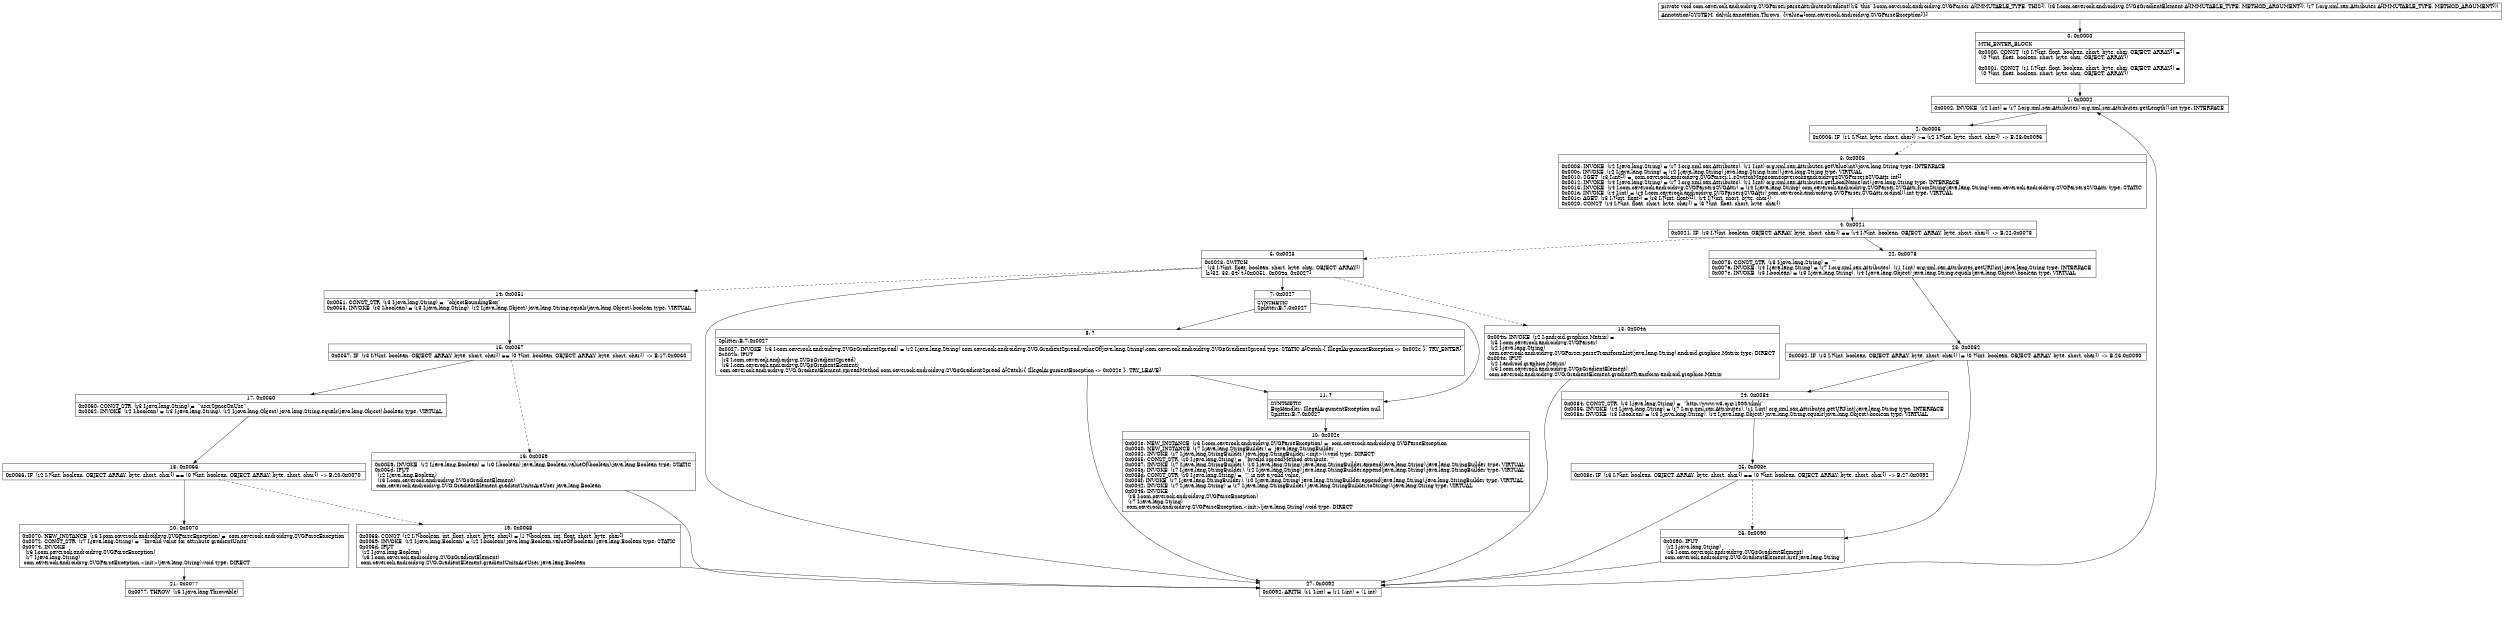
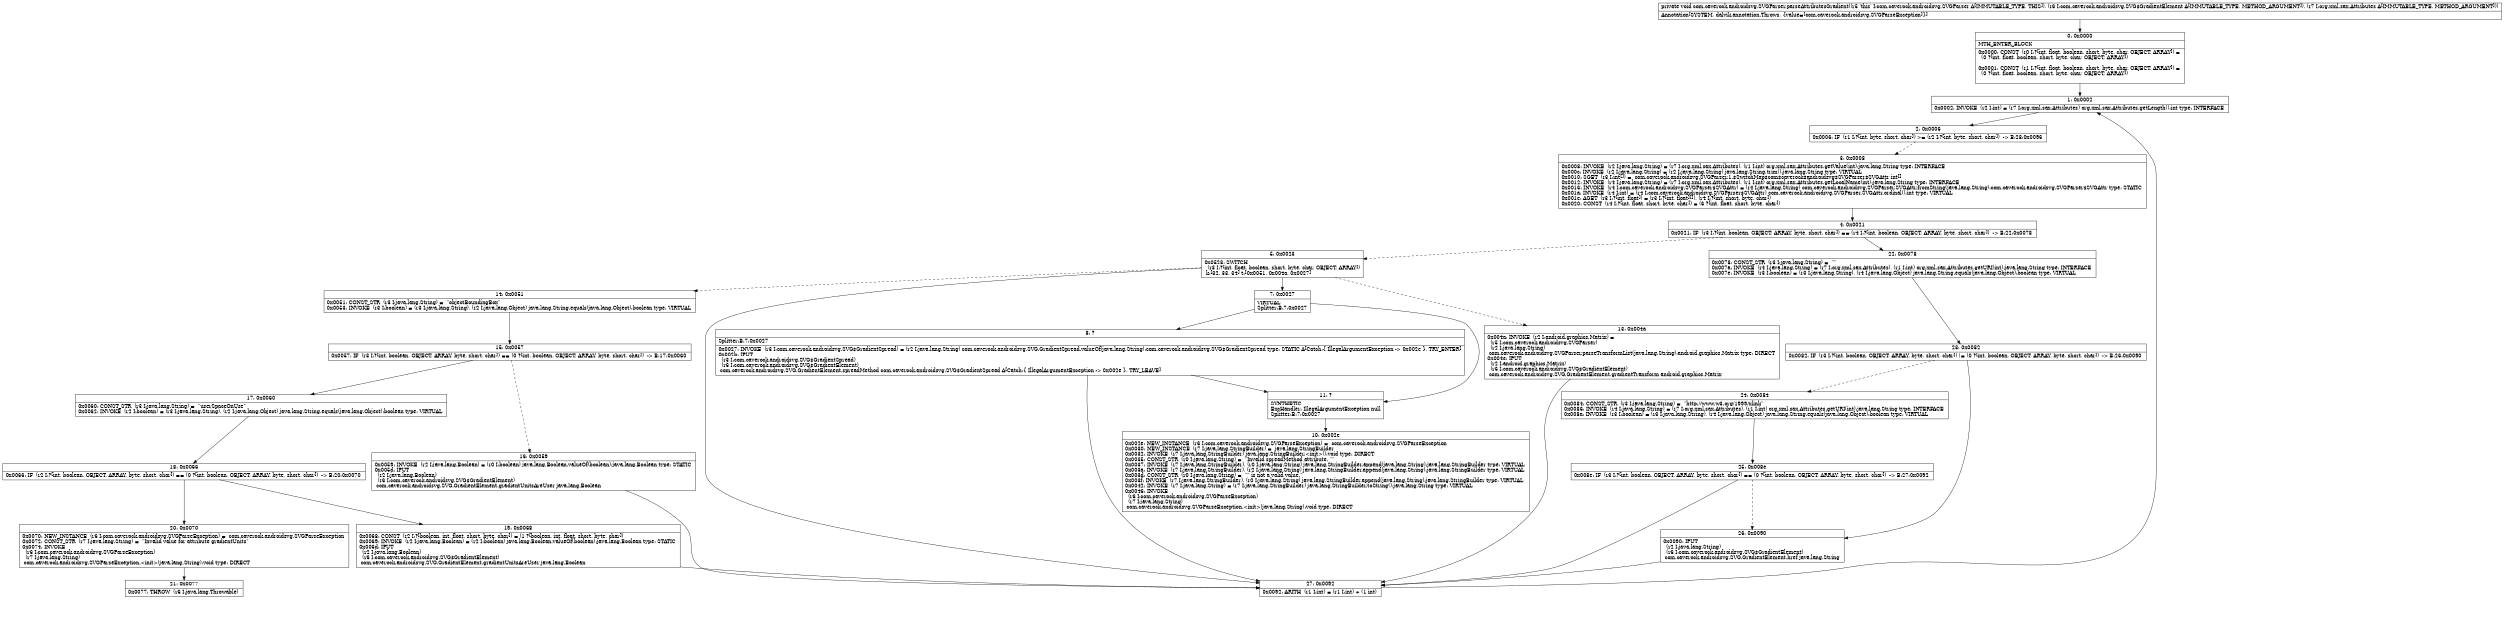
(1228, 263) -> (1228, 263)
(1273, 303) -> (1269, 303)
(1873, 376) -> (1873, 376)
(319, 502) -> (319, 502)
